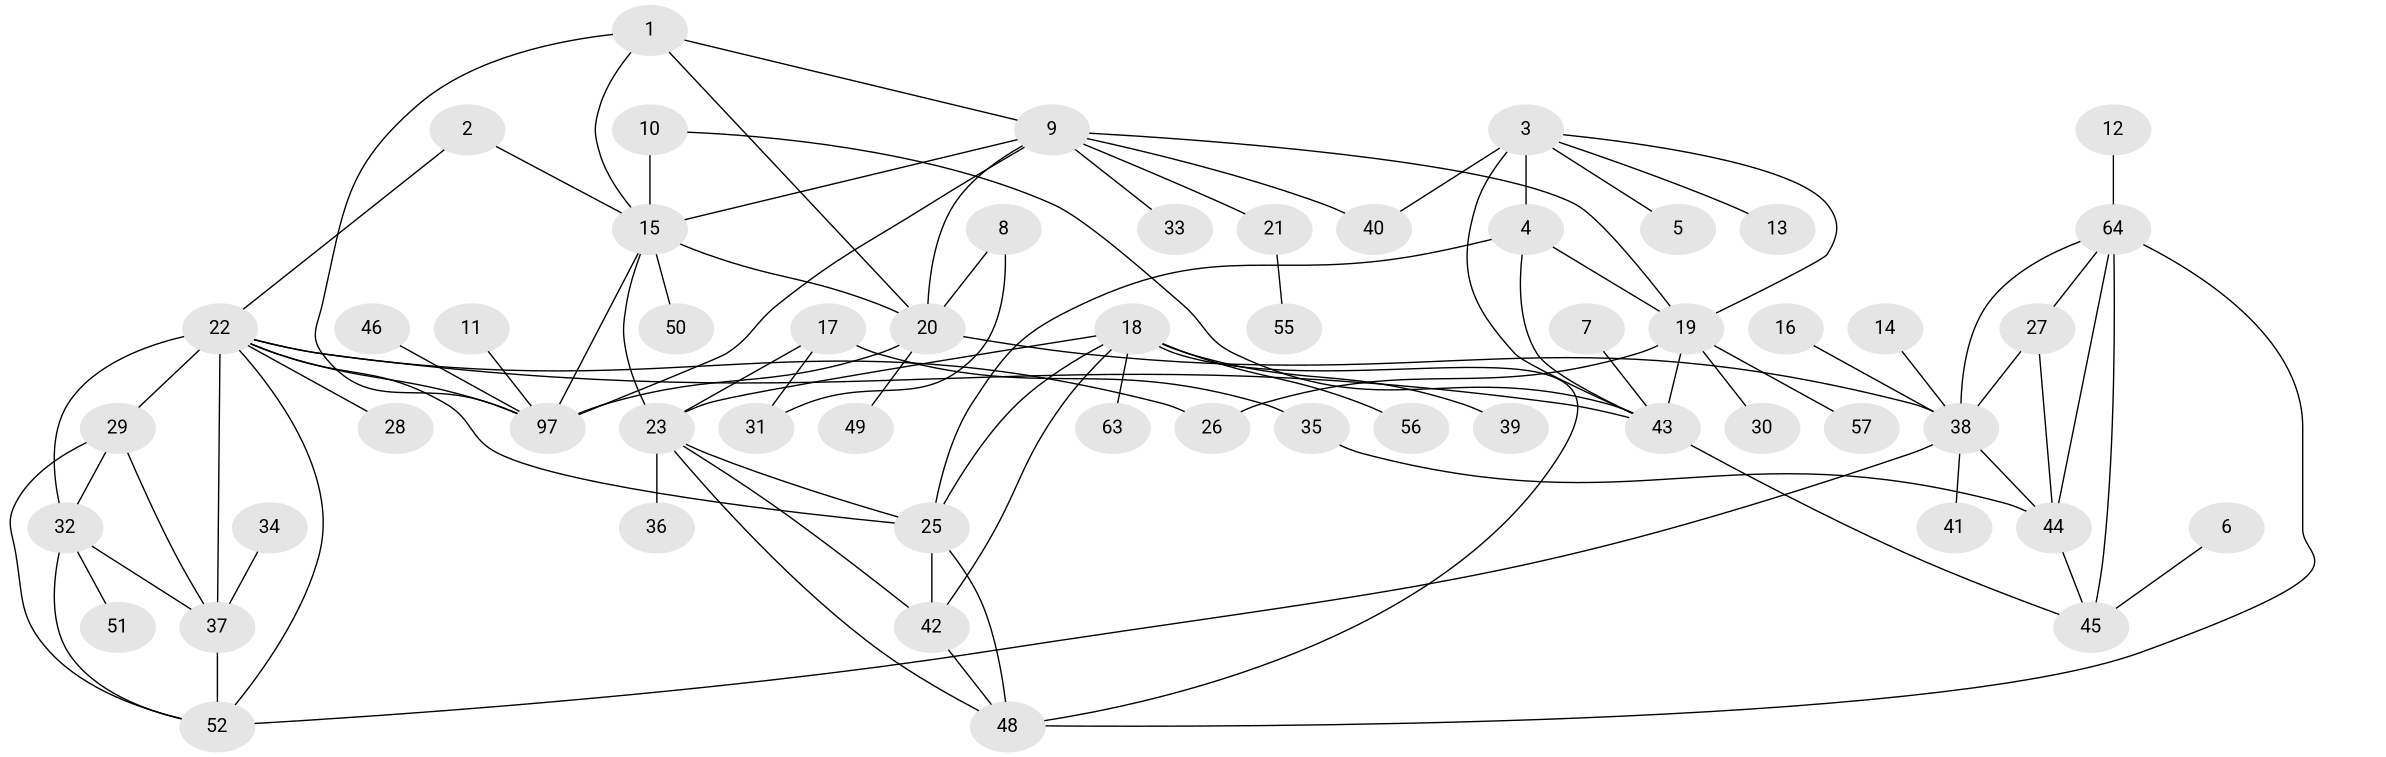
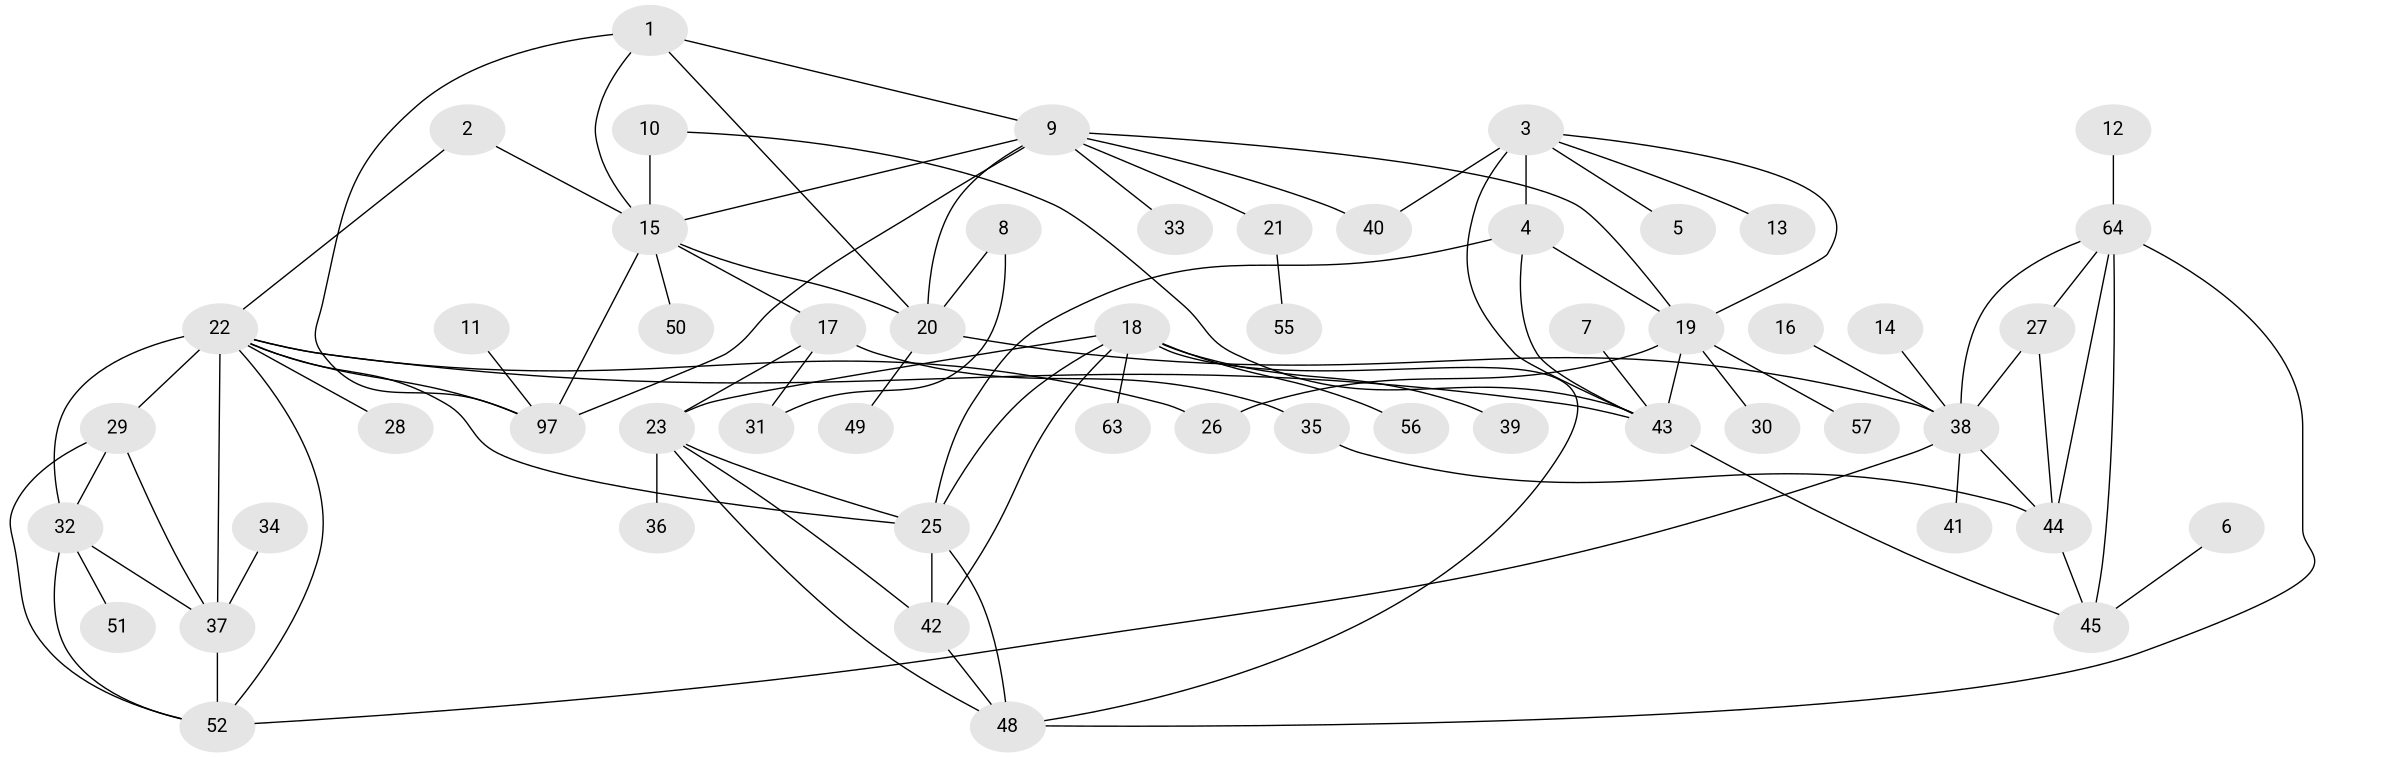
(372, 329) -> none
(624, 330) -> (739, 279)
(812, 371) -> none
